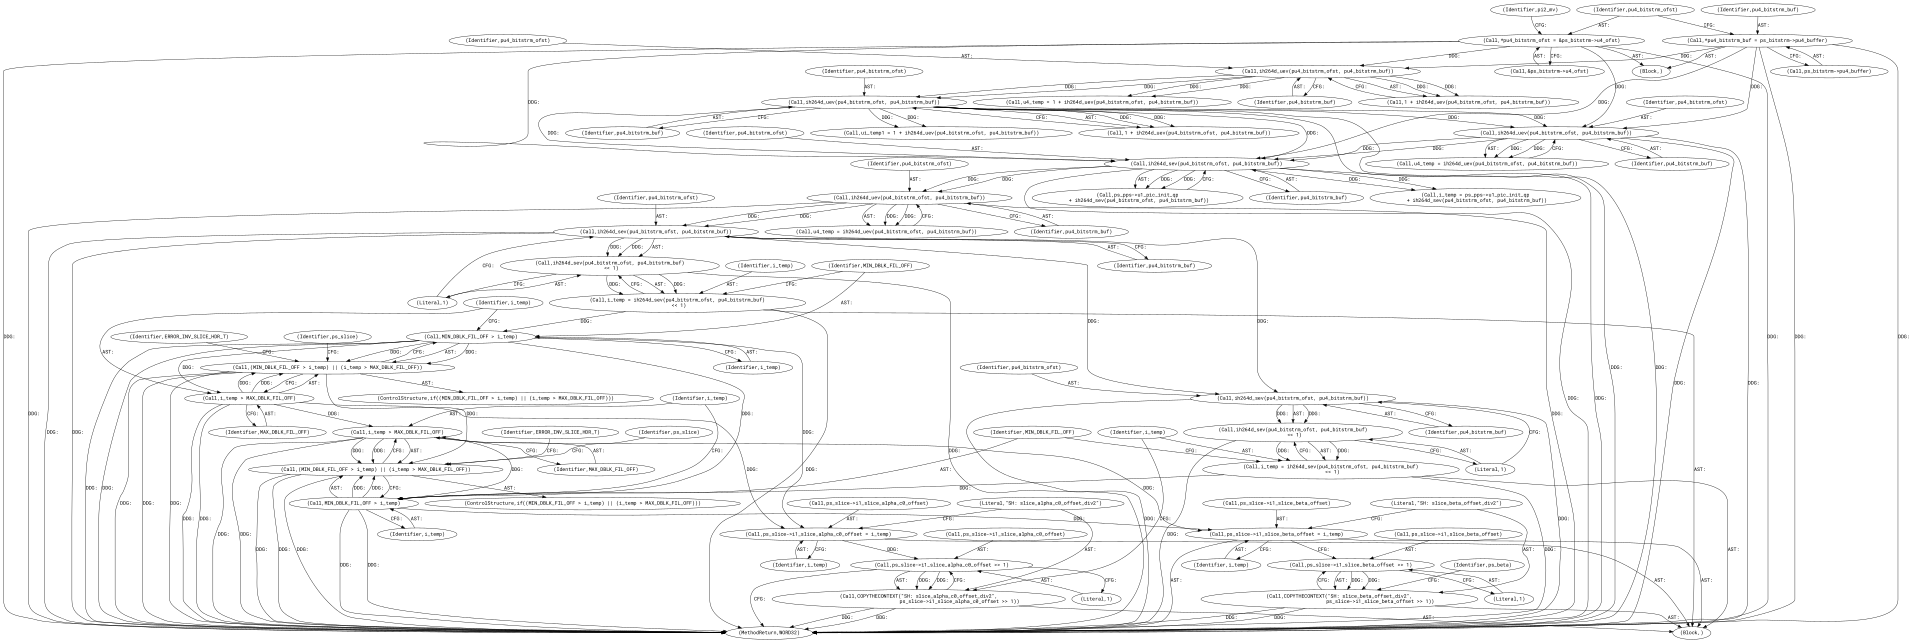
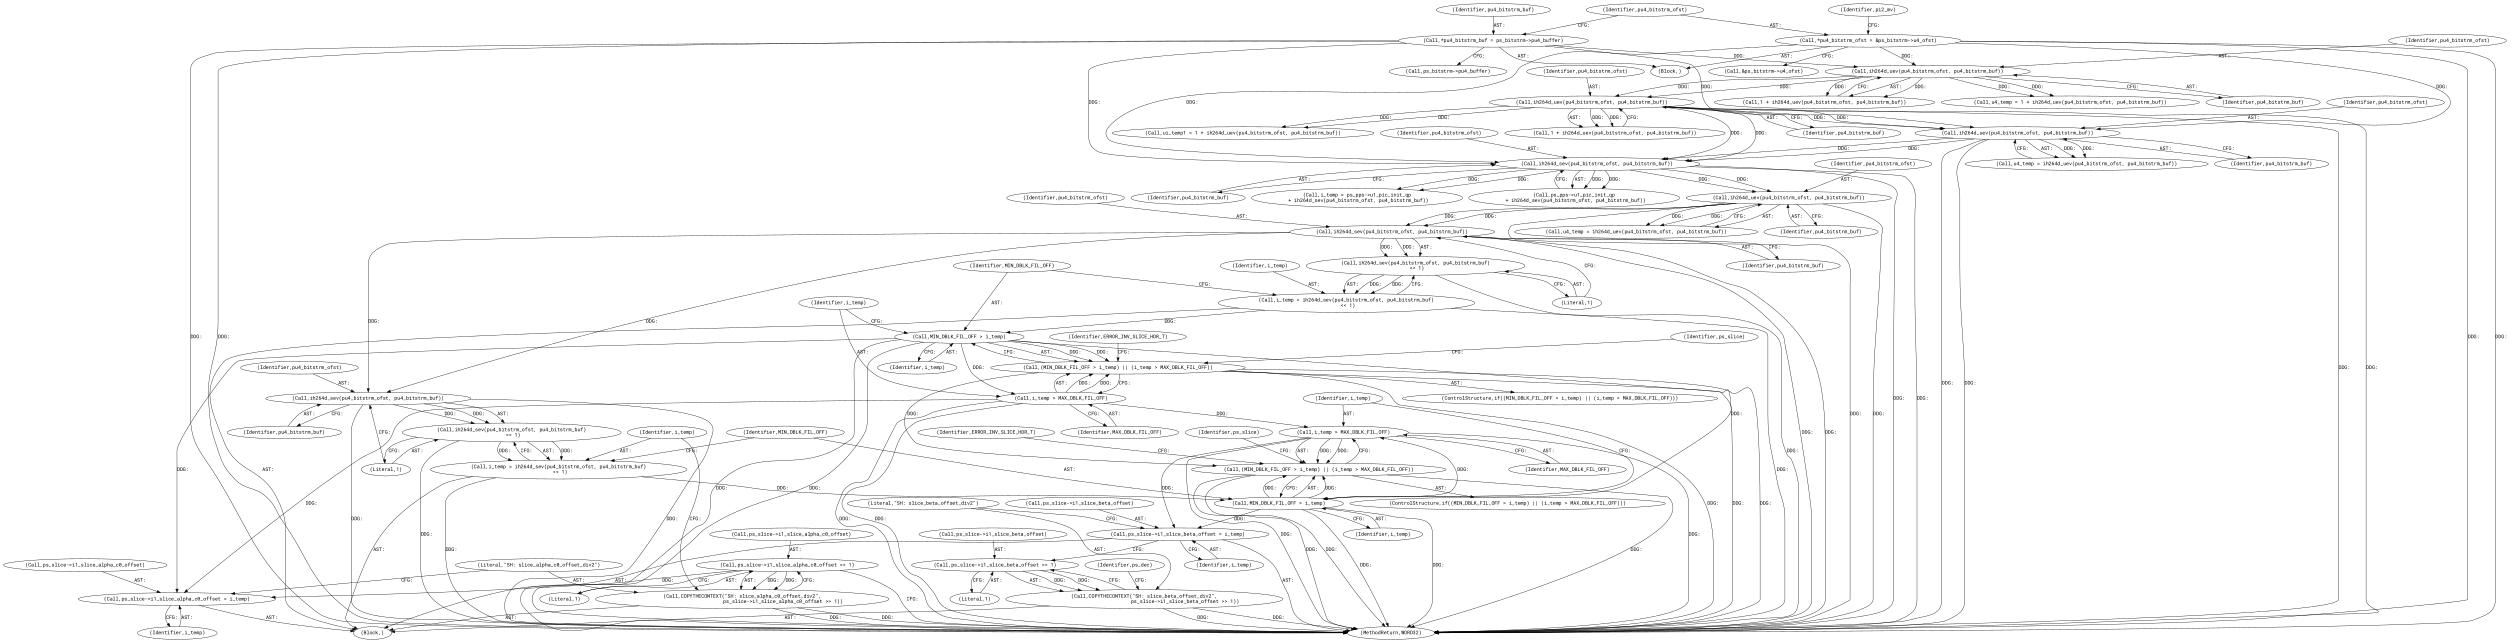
(1807, 55) -> none
(1533, 58) -> none
(878, 549) -> (495, 590)
(1483, 565) -> (1125, 565)
